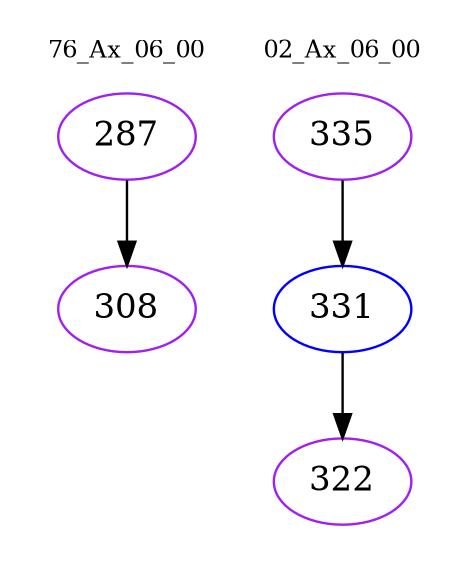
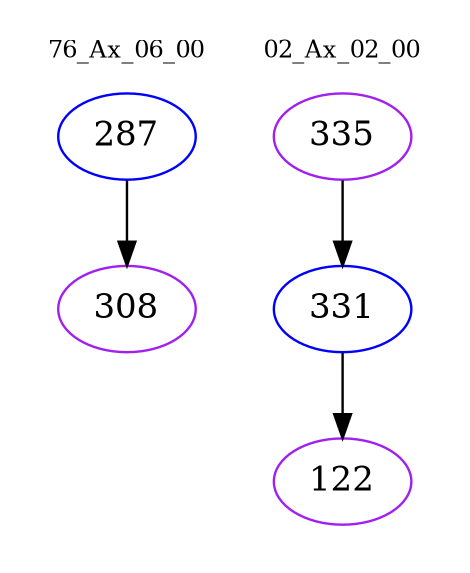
(343, 52) -> (343, 52)
(127, 137) -> (127, 137)
(343, 482) -> (343, 482)
